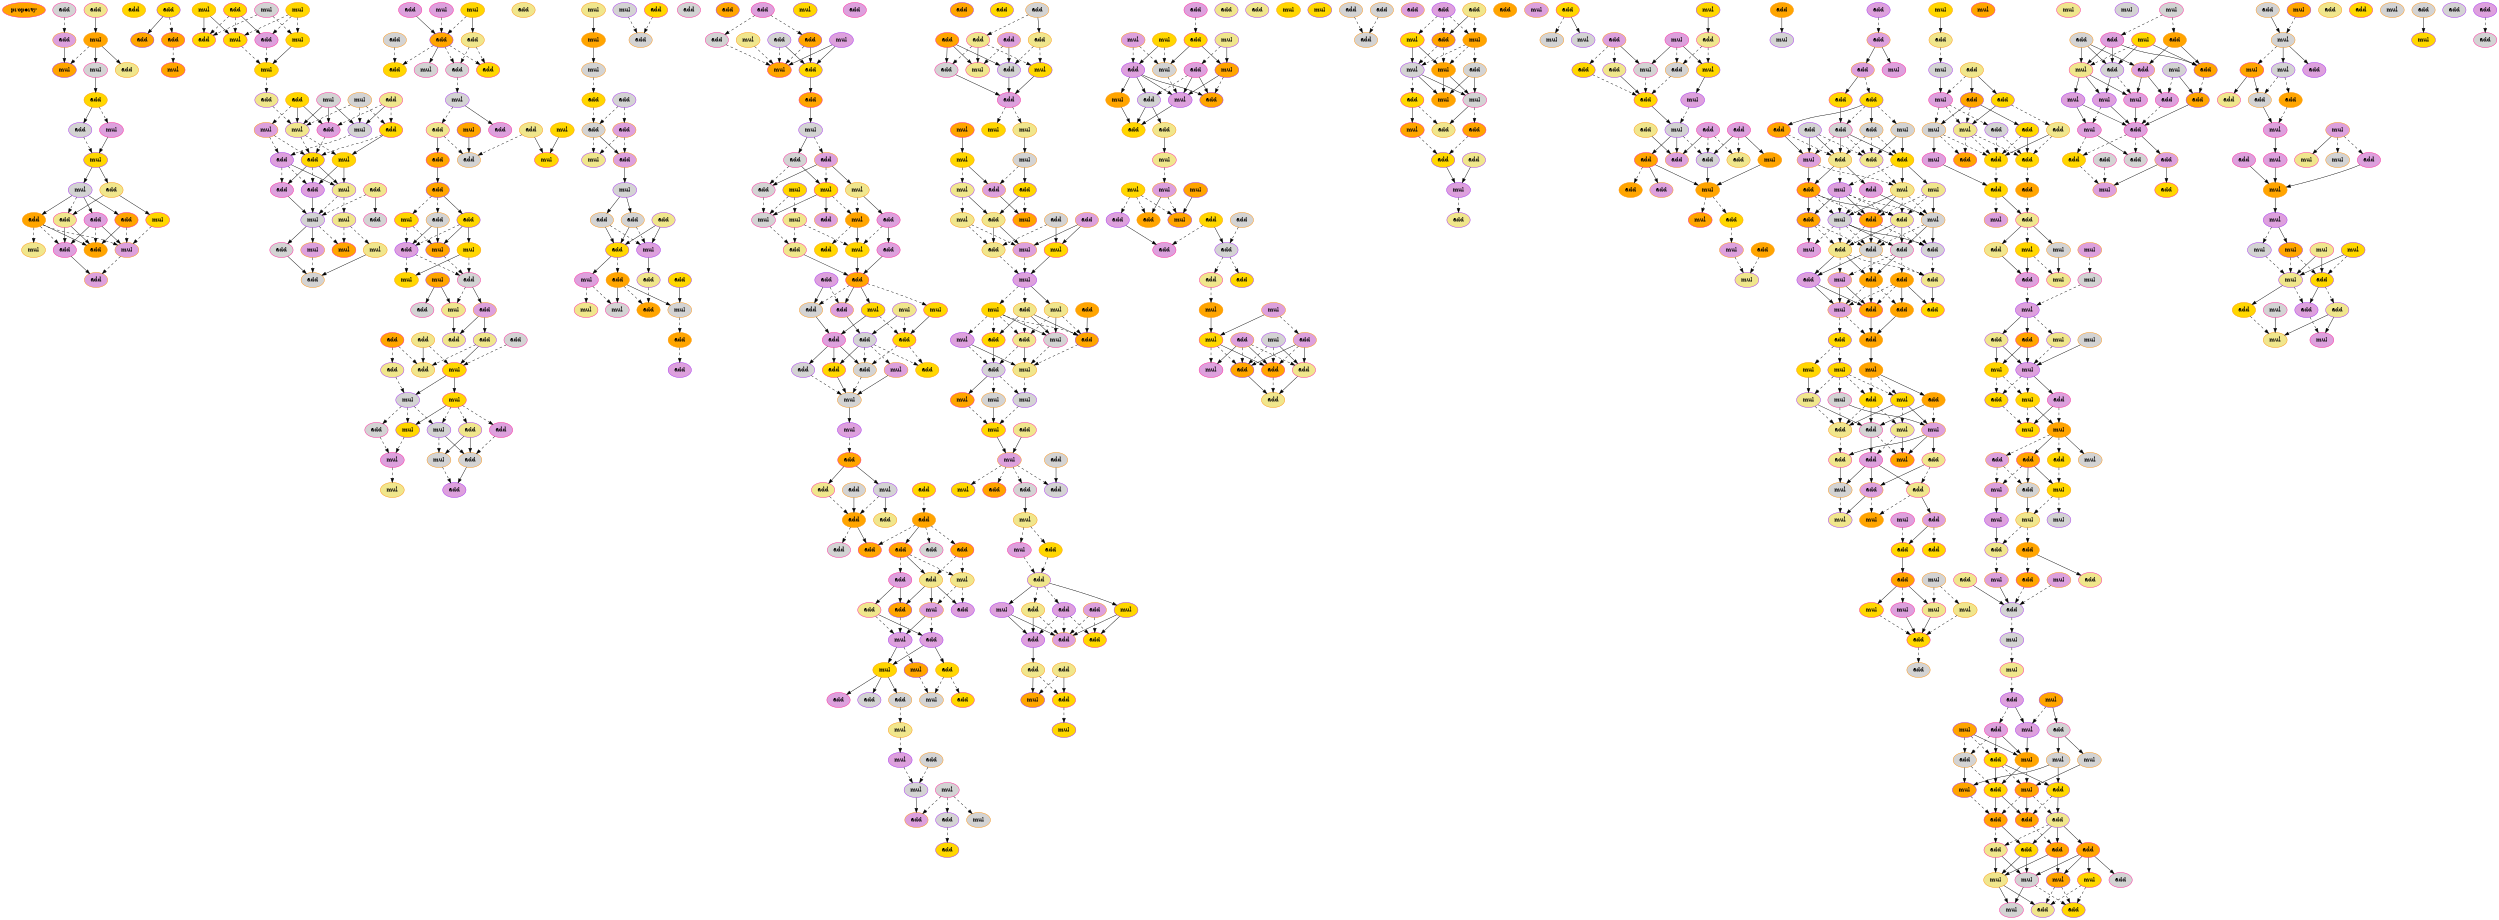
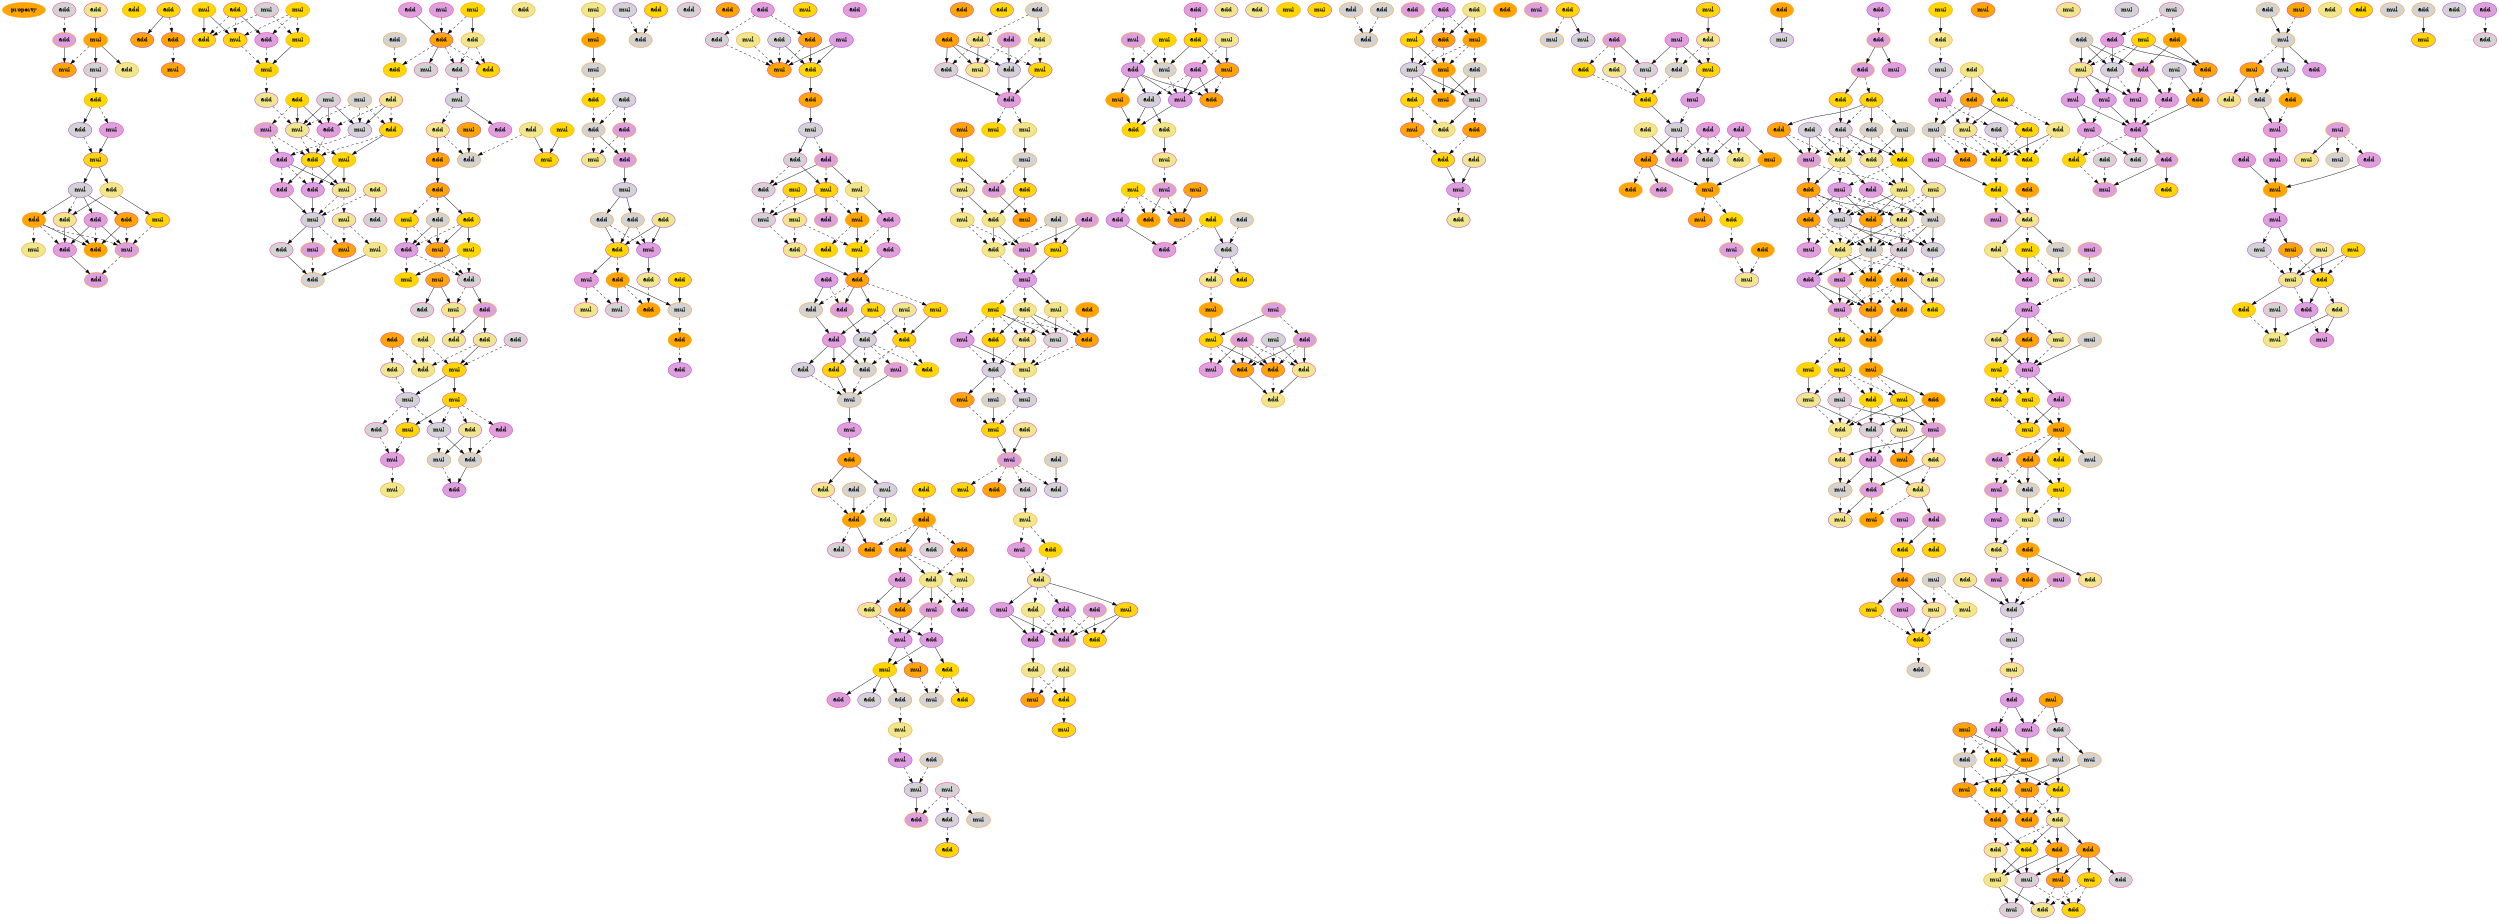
(24, 10) -> (24, 10)
